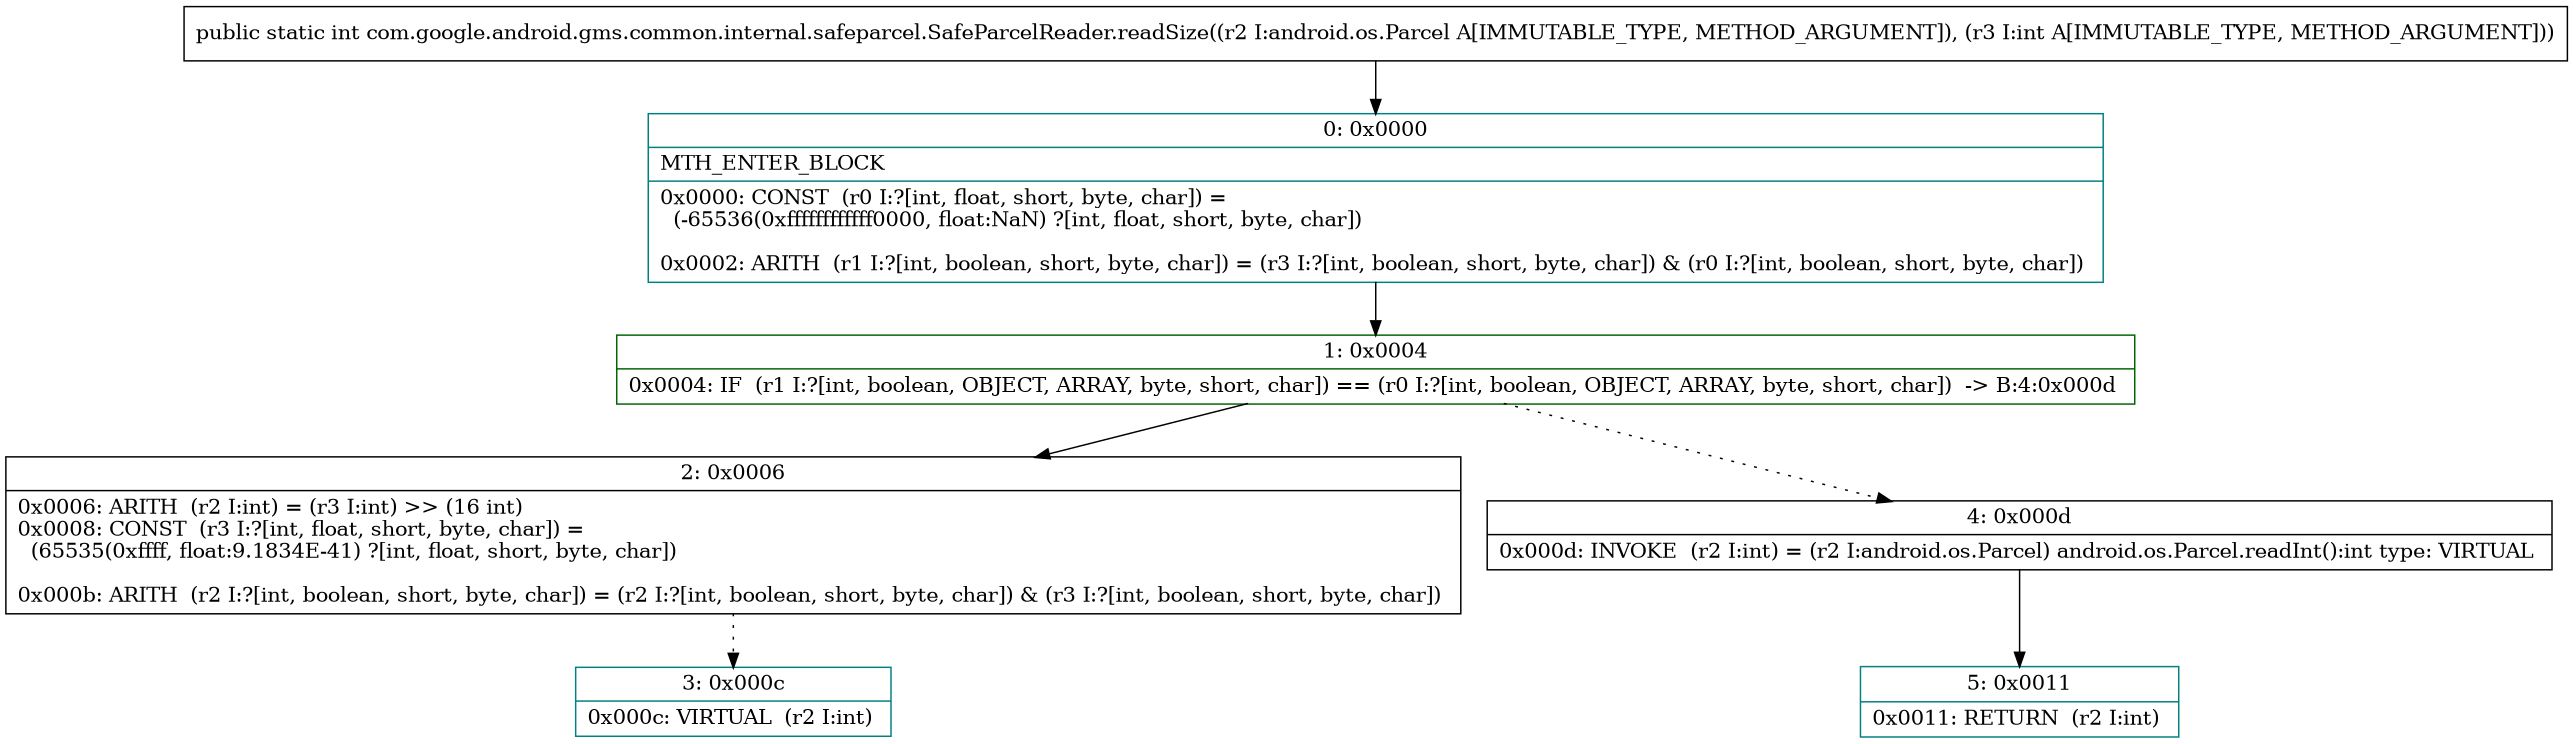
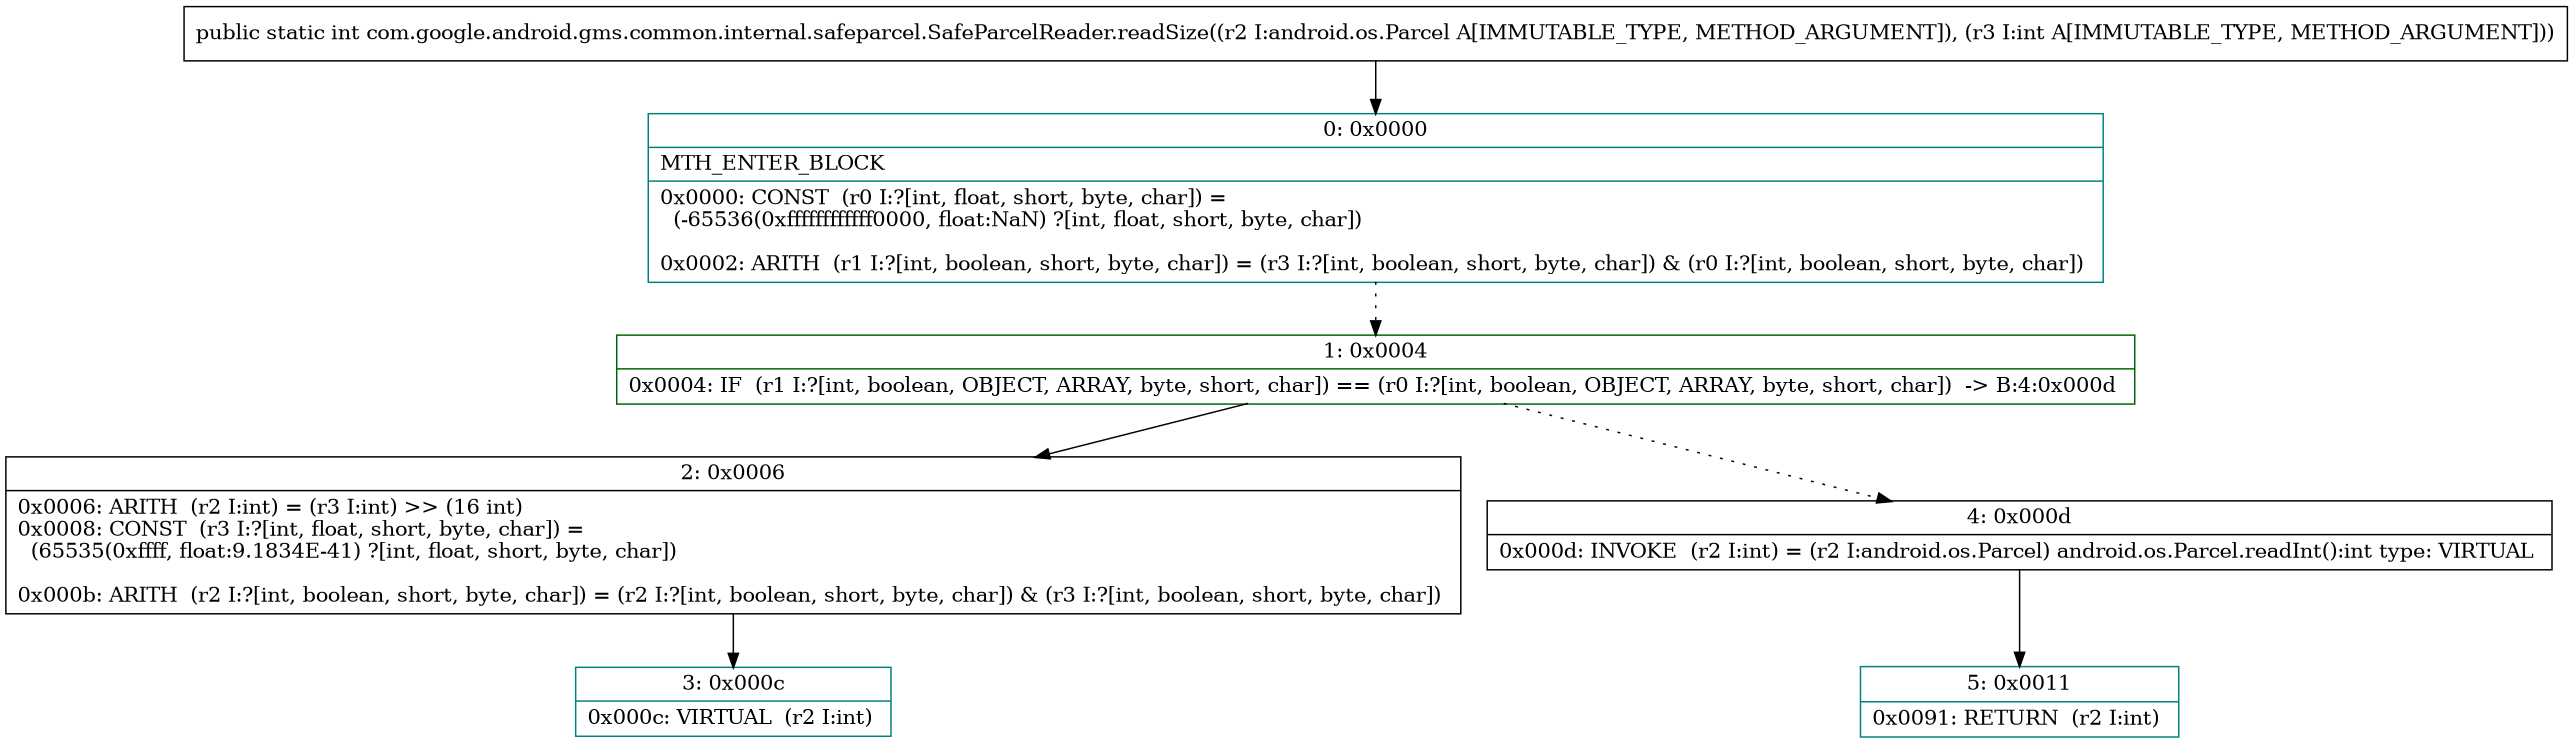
(1376, 301) -> (1376, 301)
(733, 633) -> (733, 633)
(2020, 719) -> (2020, 719)
